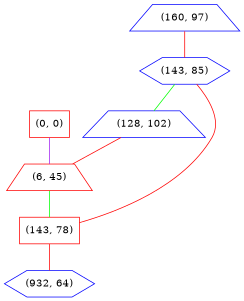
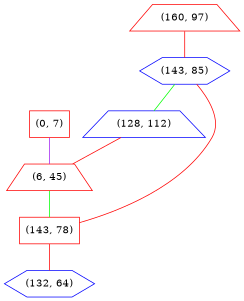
(185, 18) -> (185, 18)
(50, 124) -> (50, 124)
(144, 124) -> (144, 124)
(50, 284) -> (50, 284)
